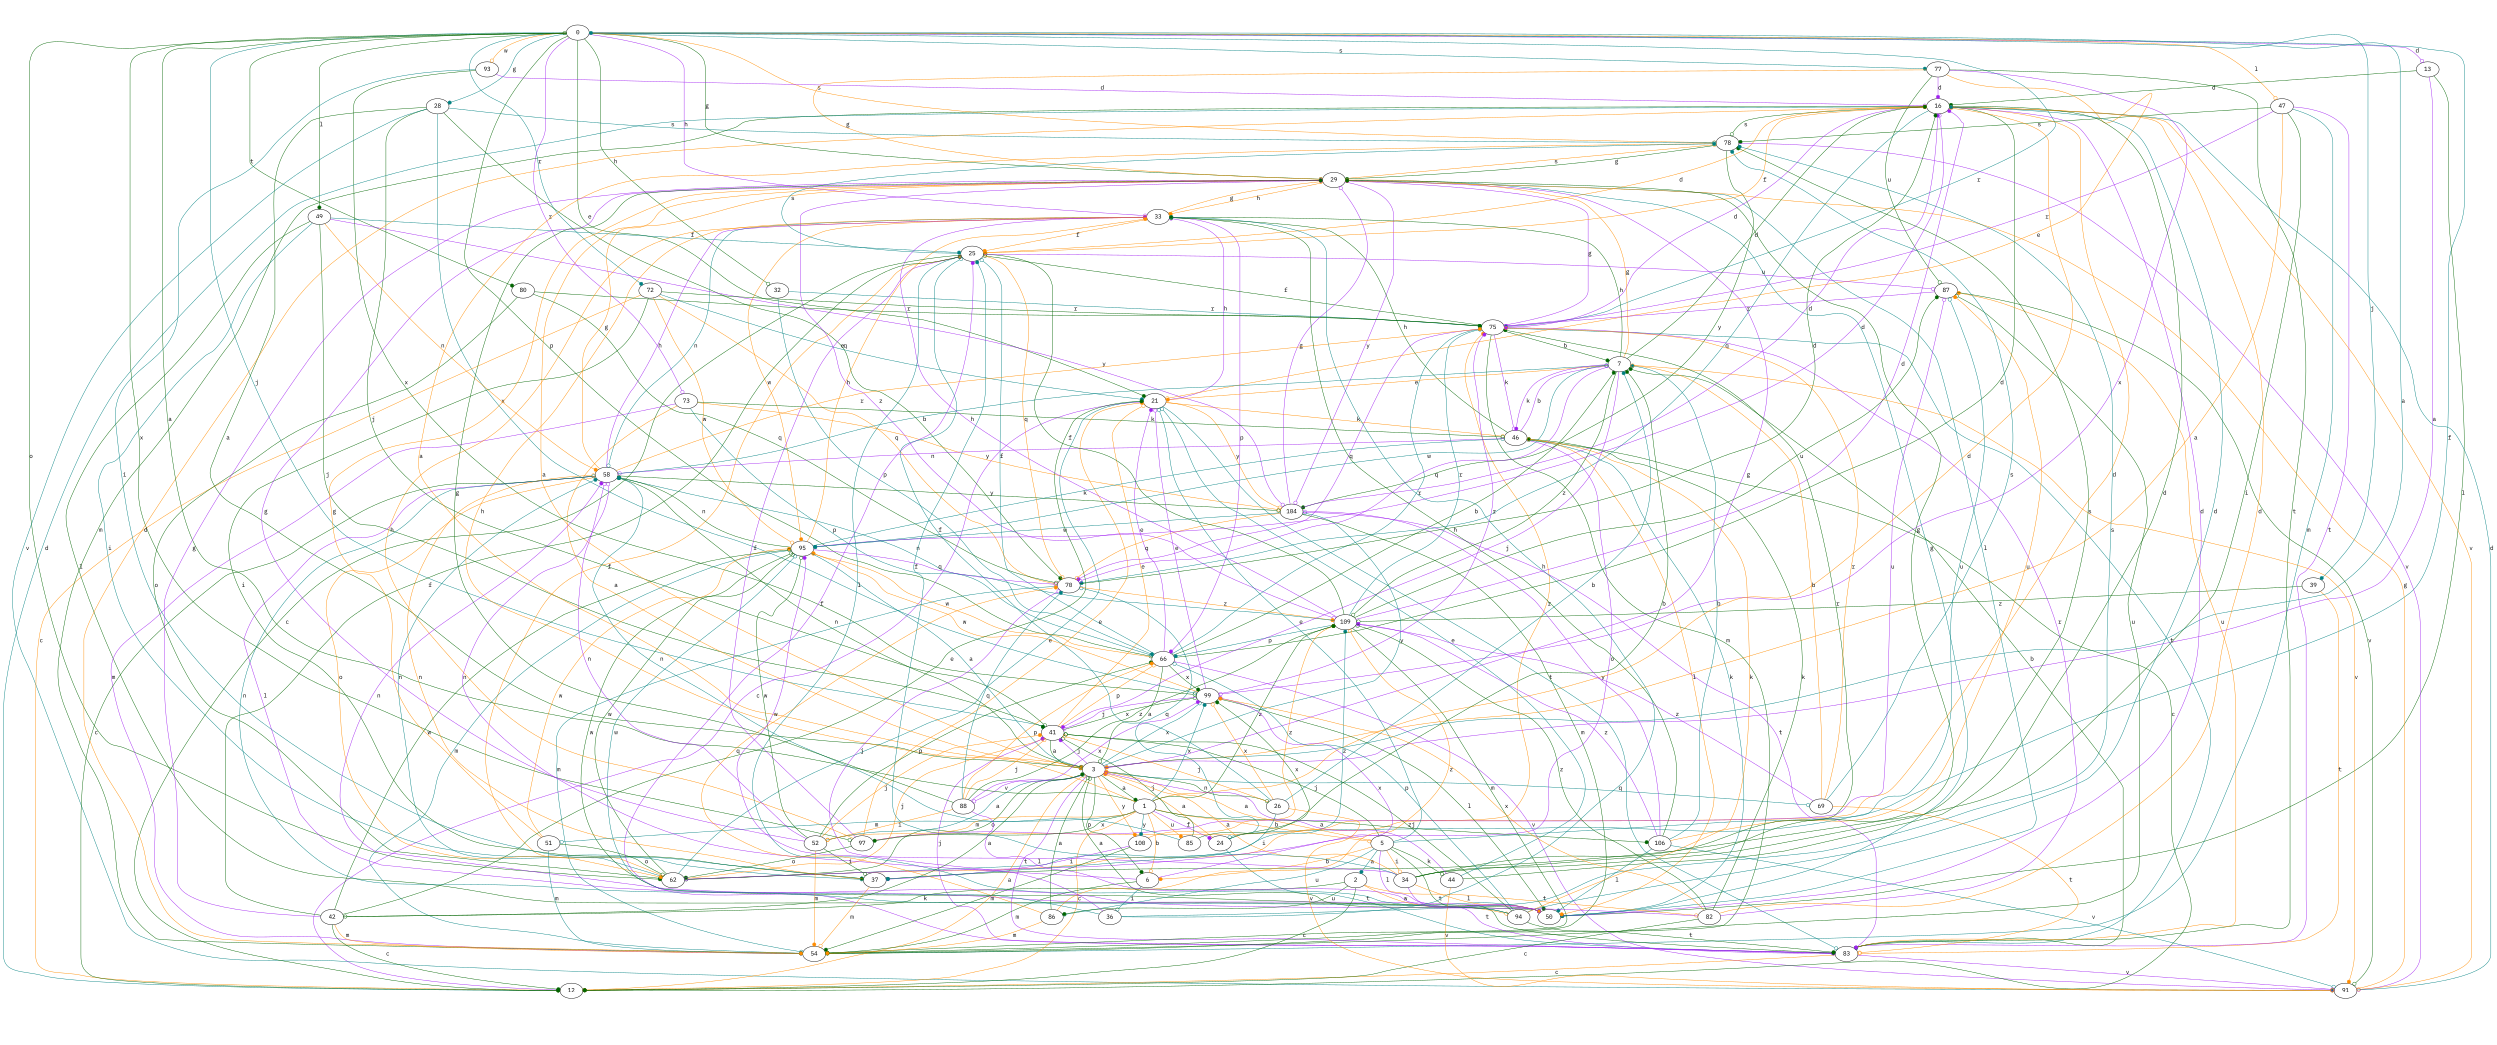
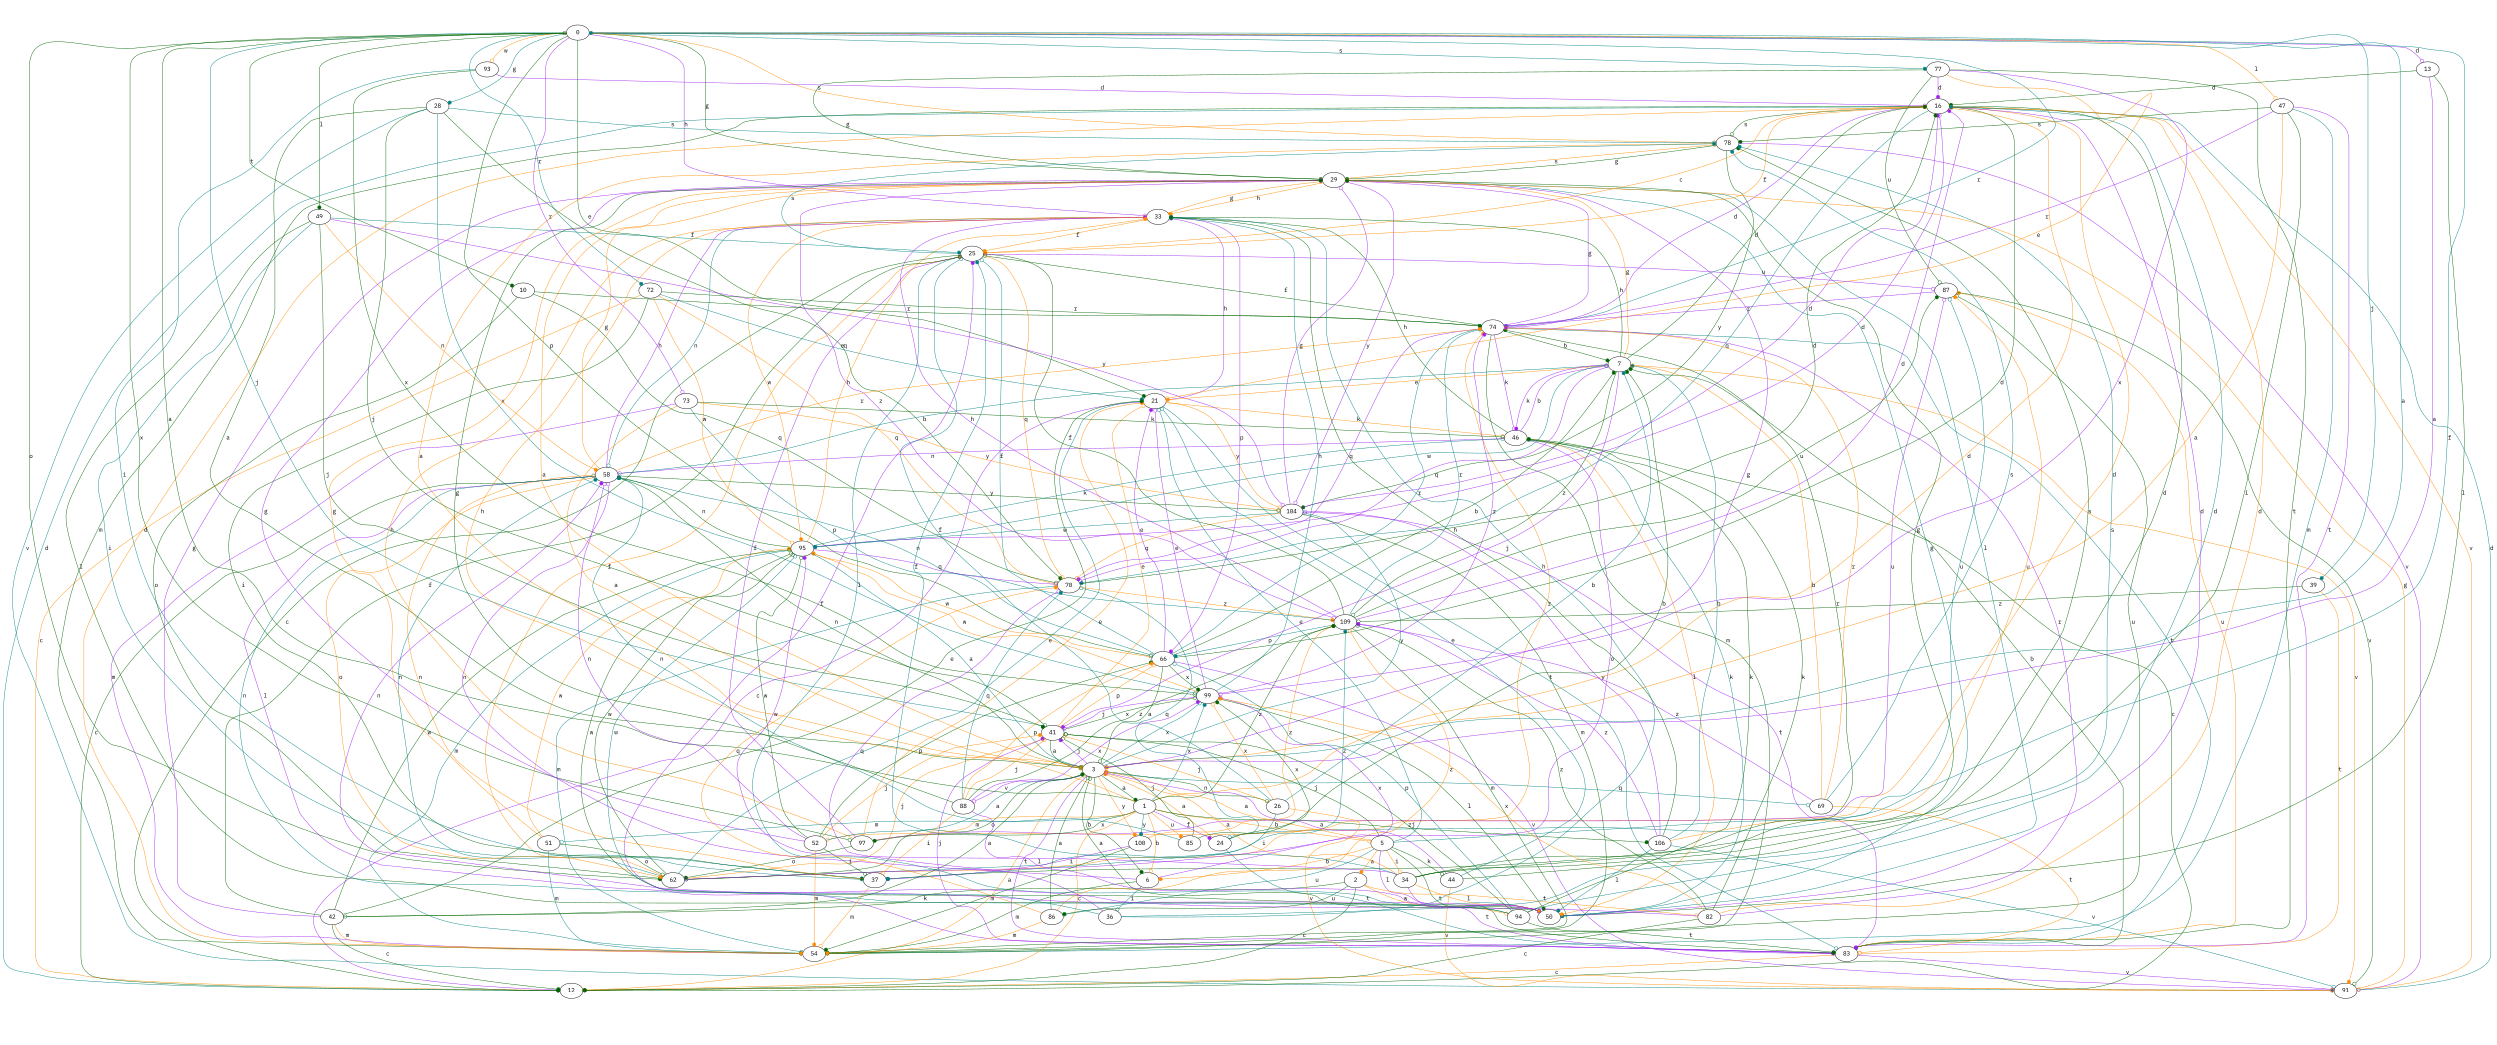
(1106, 76) -> (1106, 76)
(1681, 180) -> (1681, 180)
(523, 291) -> (523, 291)
(777, 291) -> none
(1493, 327) -> (1493, 327)
none -> (1314, 423)
(1749, 677) -> (1749, 677)
(862, 751) -> (862, 751)
(891, 825) -> (920, 842)
(1089, 825) -> (1089, 825)
(1368, 862) -> (1368, 862)
